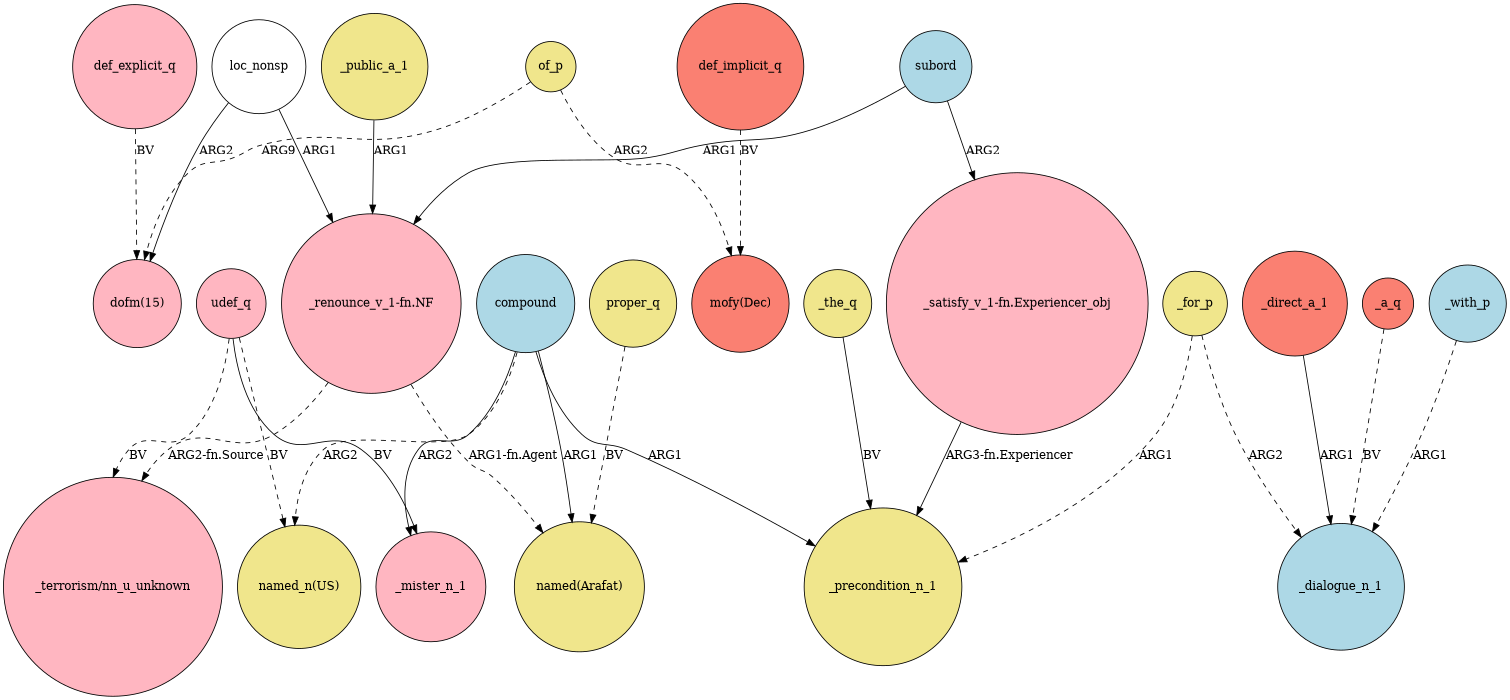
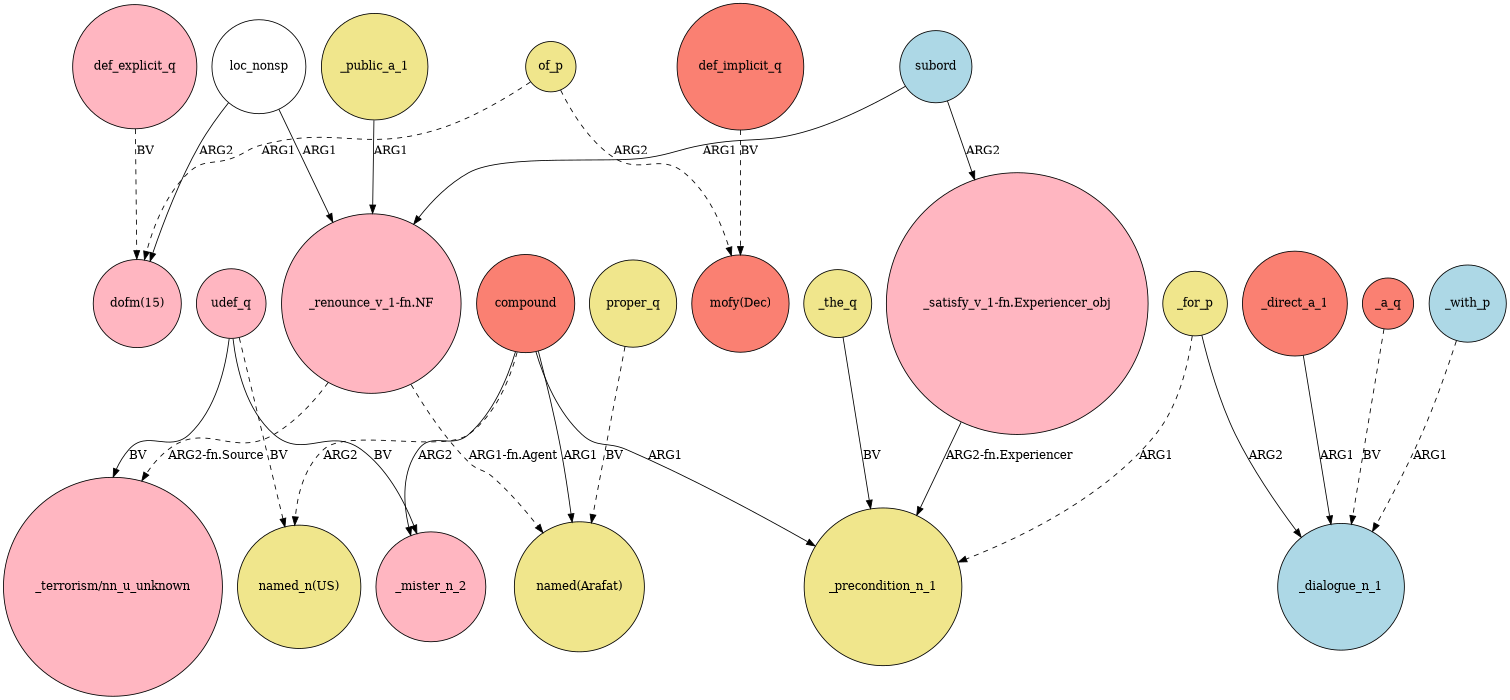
(279, 151) -> (279, 151)
(526, 304) -> (526, 304)
(195, 428) -> (195, 428)
(1237, 438) -> (1237, 438)
(1009, 456) -> (1009, 456)
(431, 587) -> (431, 587)
